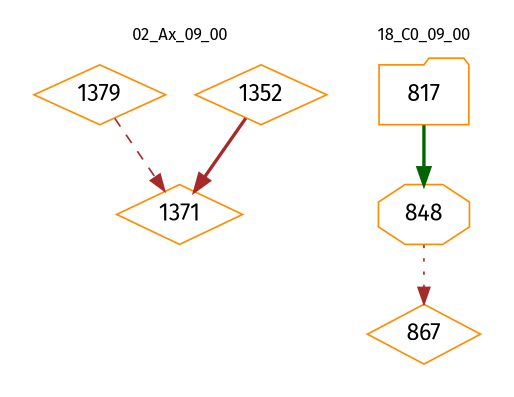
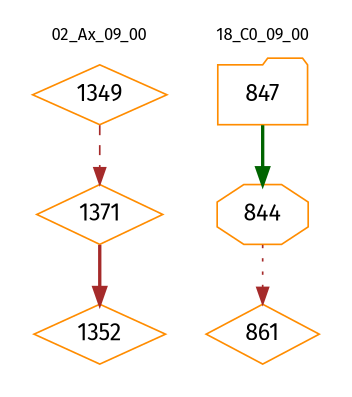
(100, 95) -> (100, 95)
(424, 95) -> (263, 95)
(225, 148) -> (100, 266)
(424, 214) -> (263, 214)
(424, 334) -> (263, 334)
